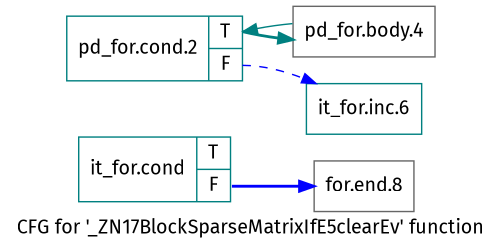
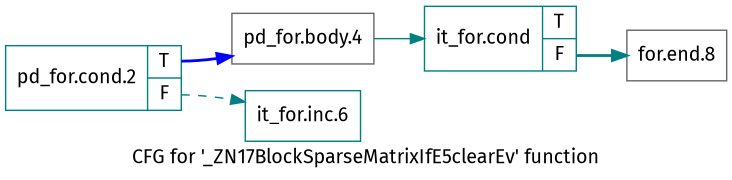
(275, 26) -> (392, 39)
(264, 36) -> (199, 60)
(273, 69) -> (206, 96)
(266, 186) -> (594, 56)
